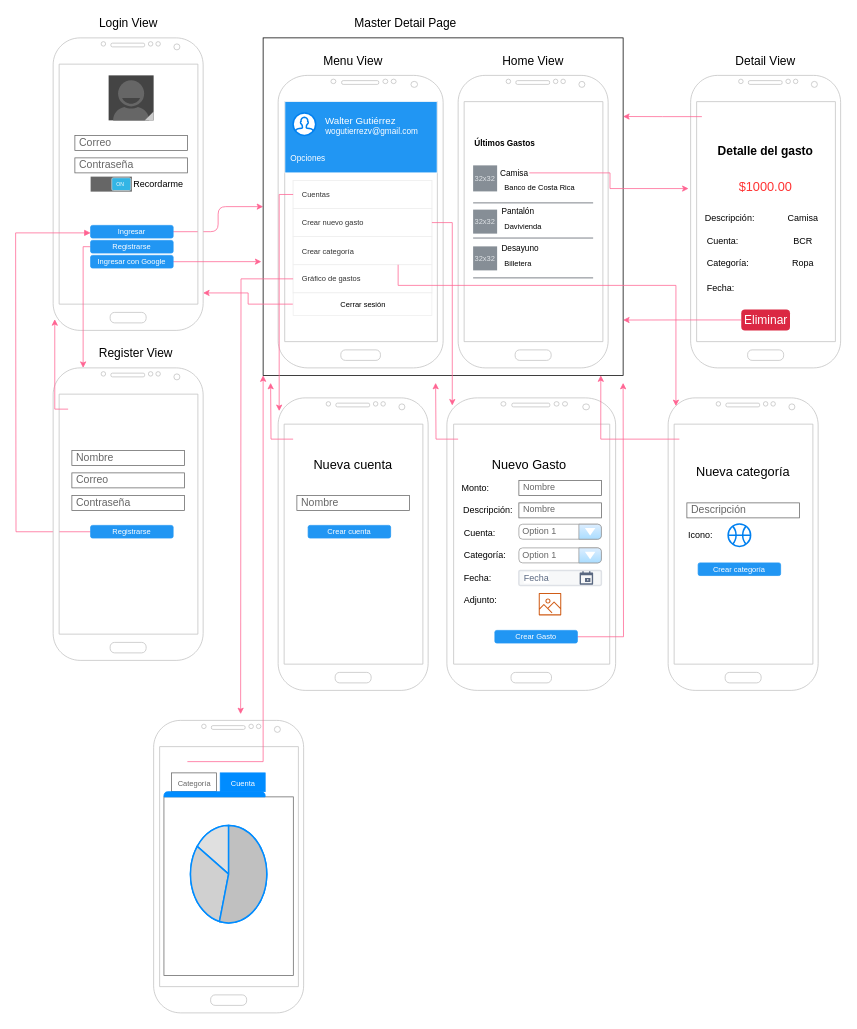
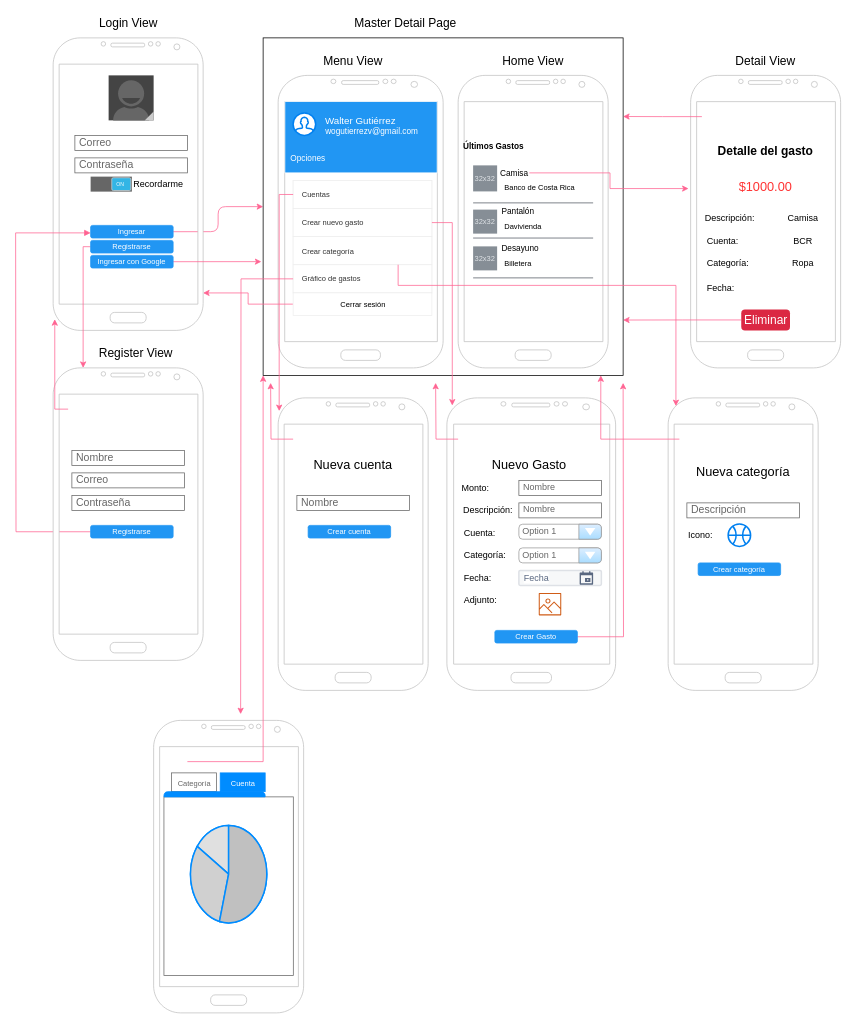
(507, 143) -> (495, 147)
